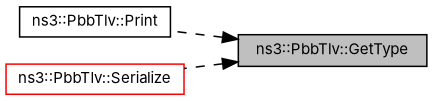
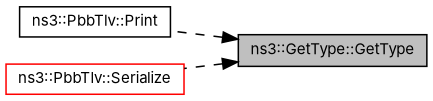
(333, 51) -> (333, 51)
